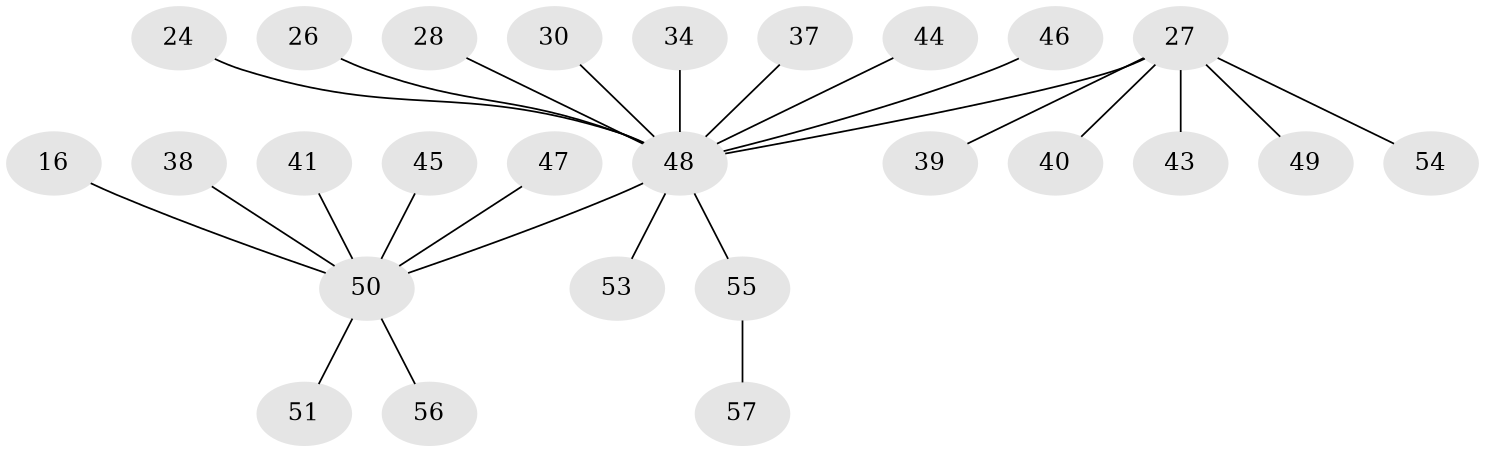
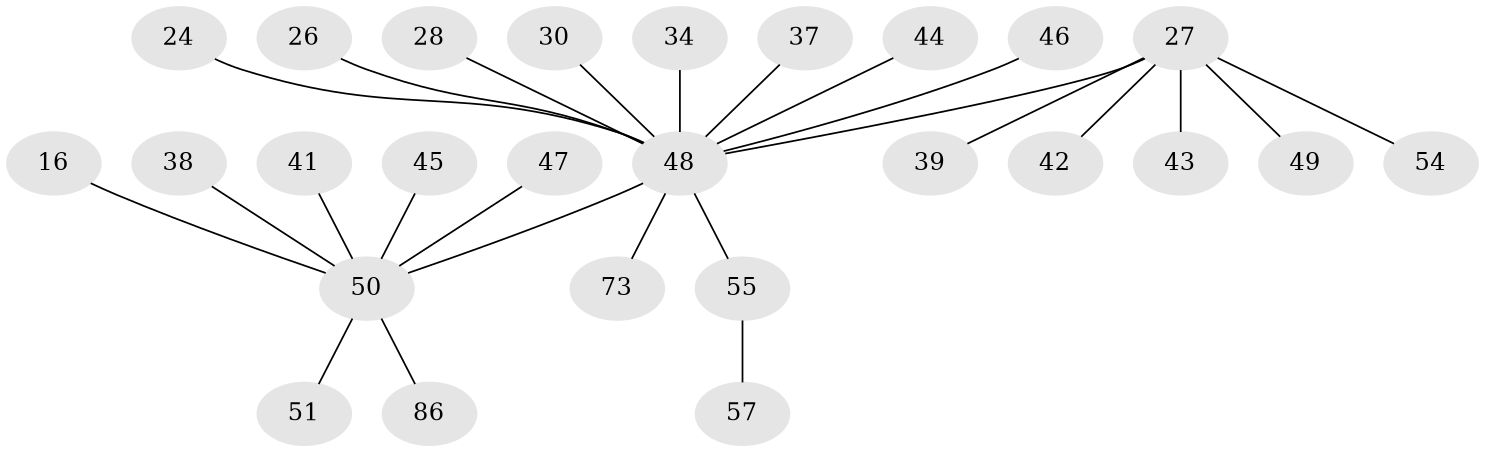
(1056, 163) -> (1056, 163)
(617, 289) -> (617, 289)
(430, 414) -> (430, 414)
